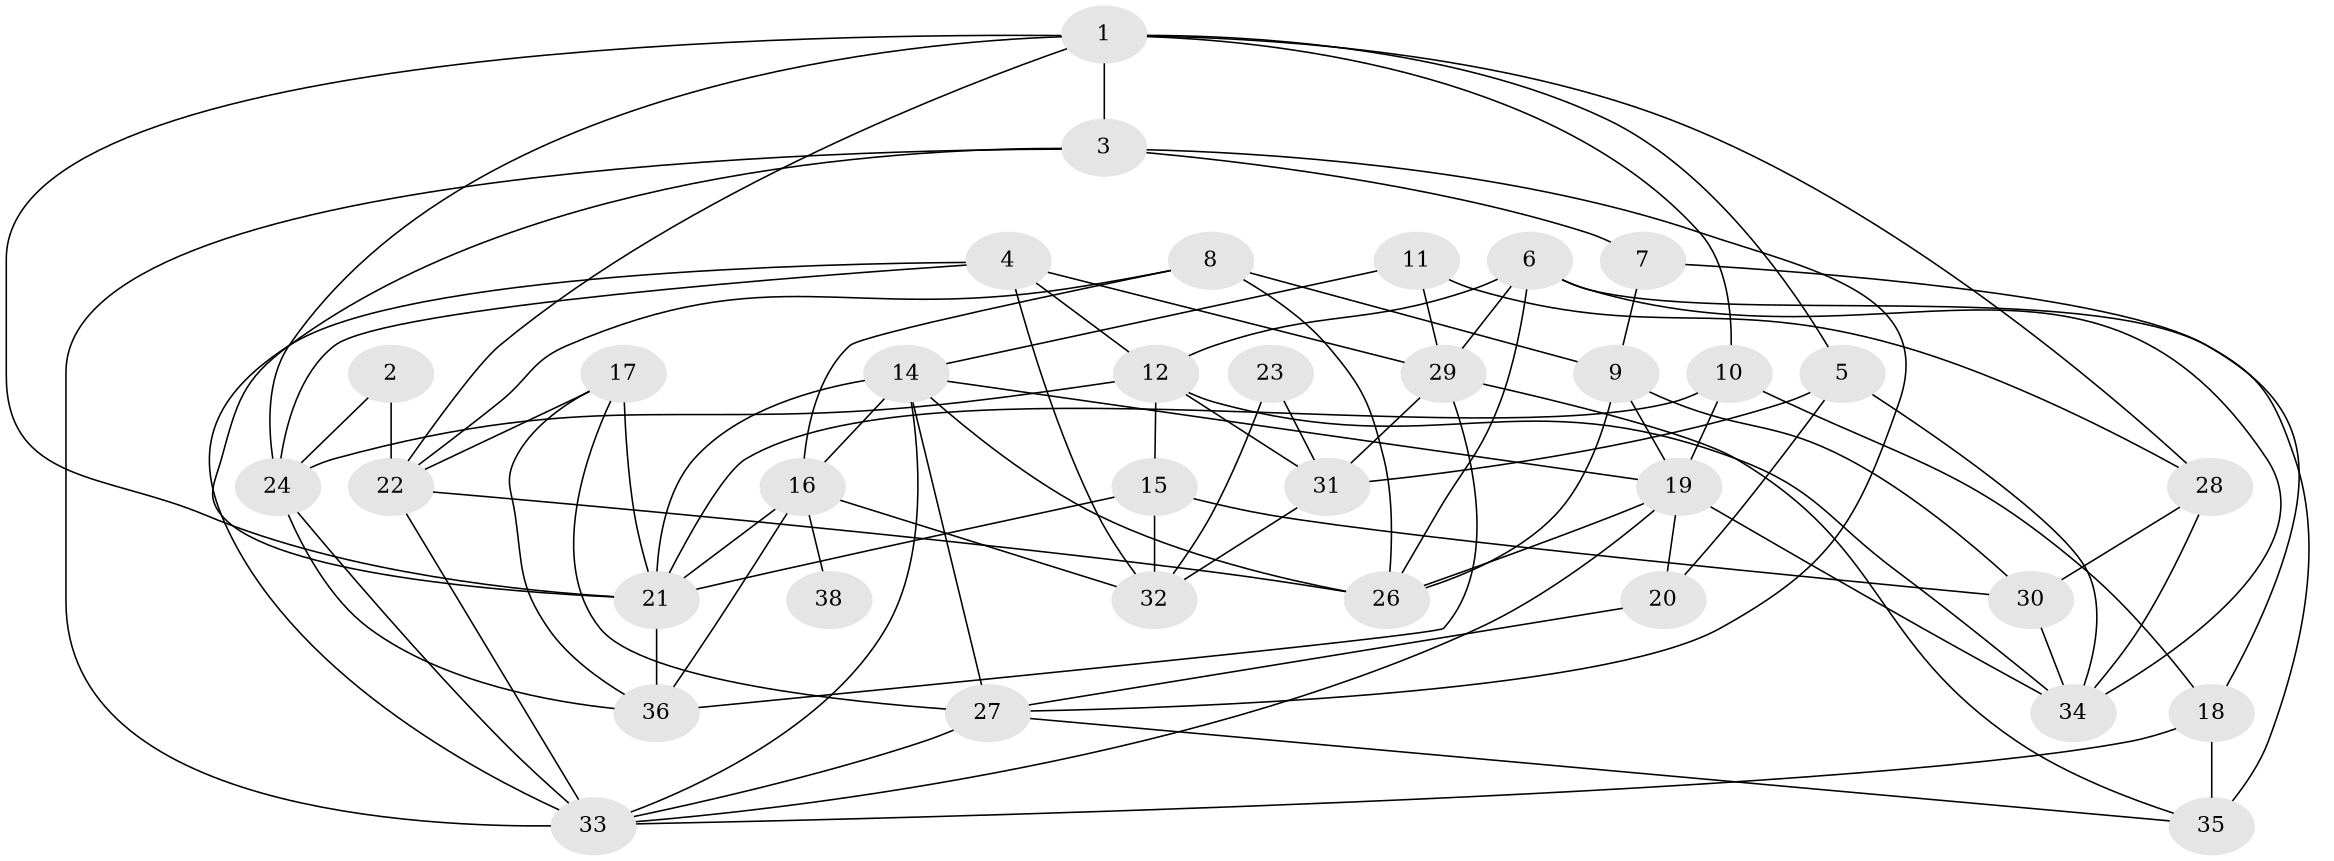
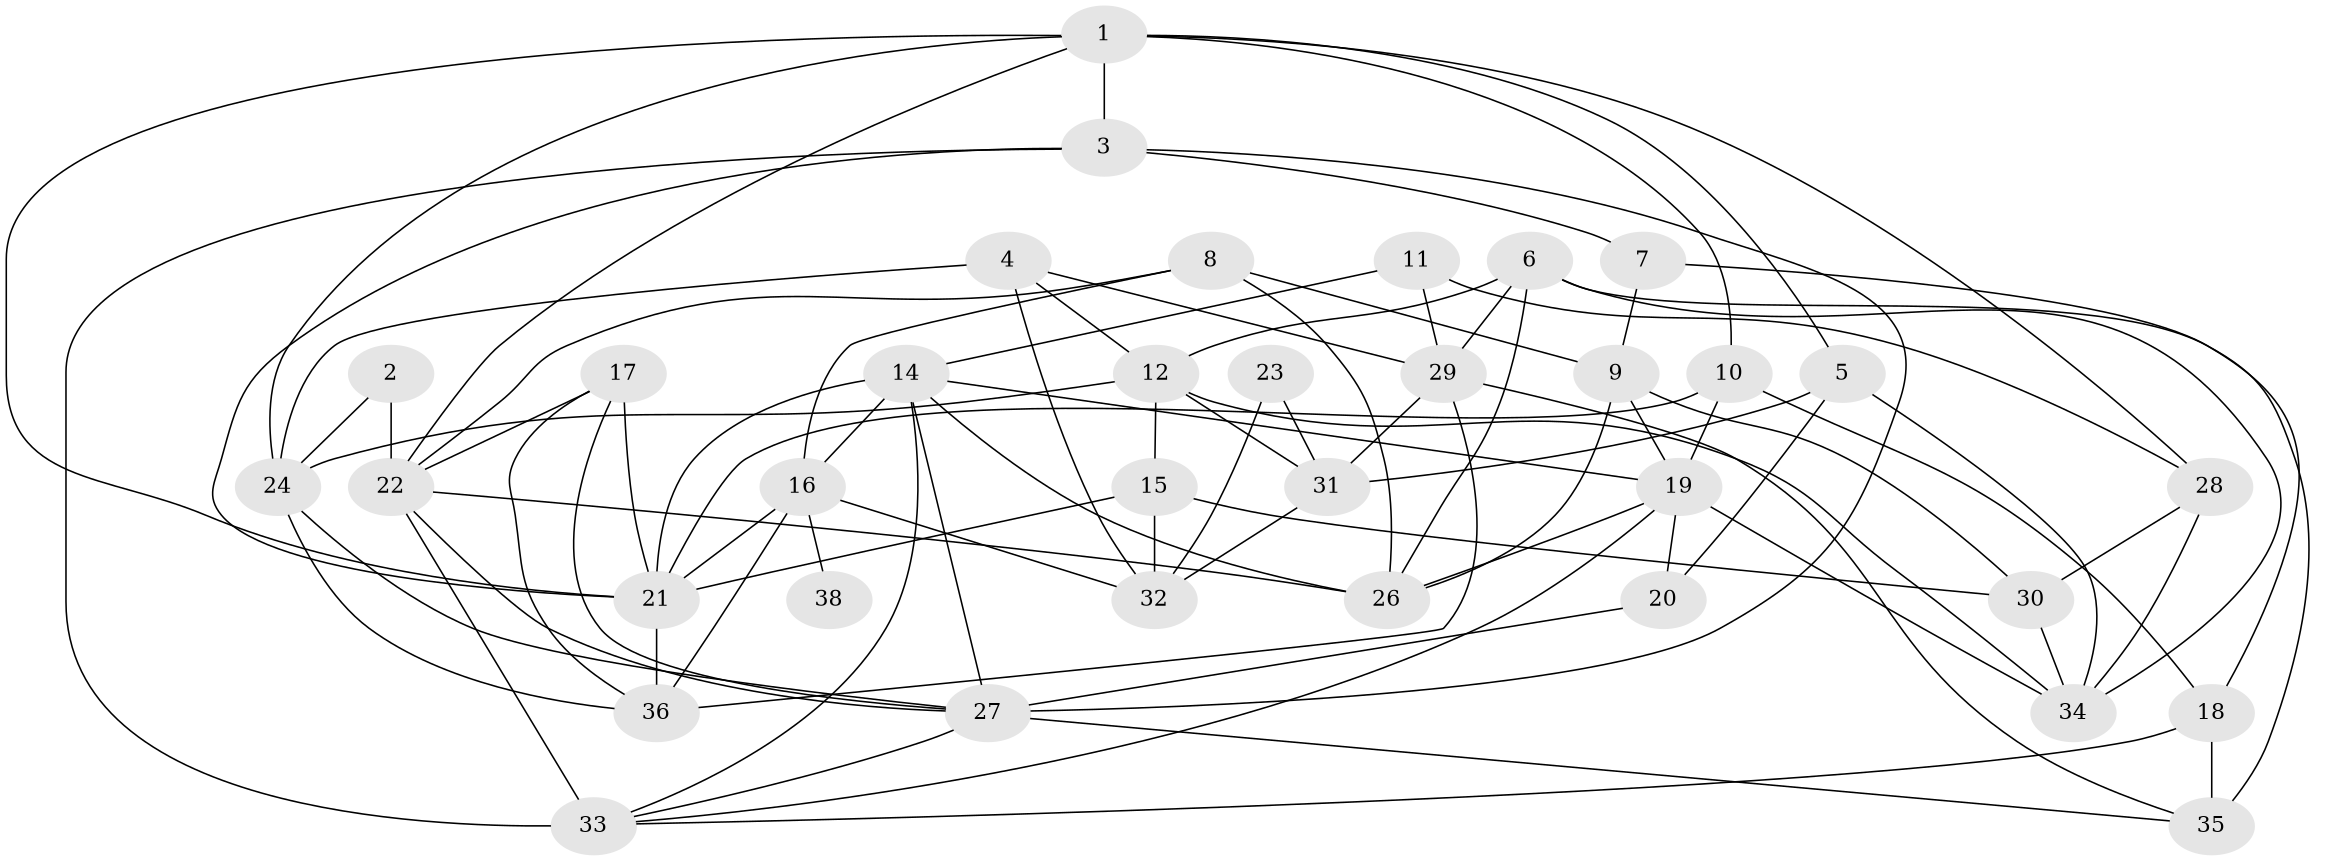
(364, 316) -> none
(408, 640) -> (554, 651)
none -> (586, 645)
